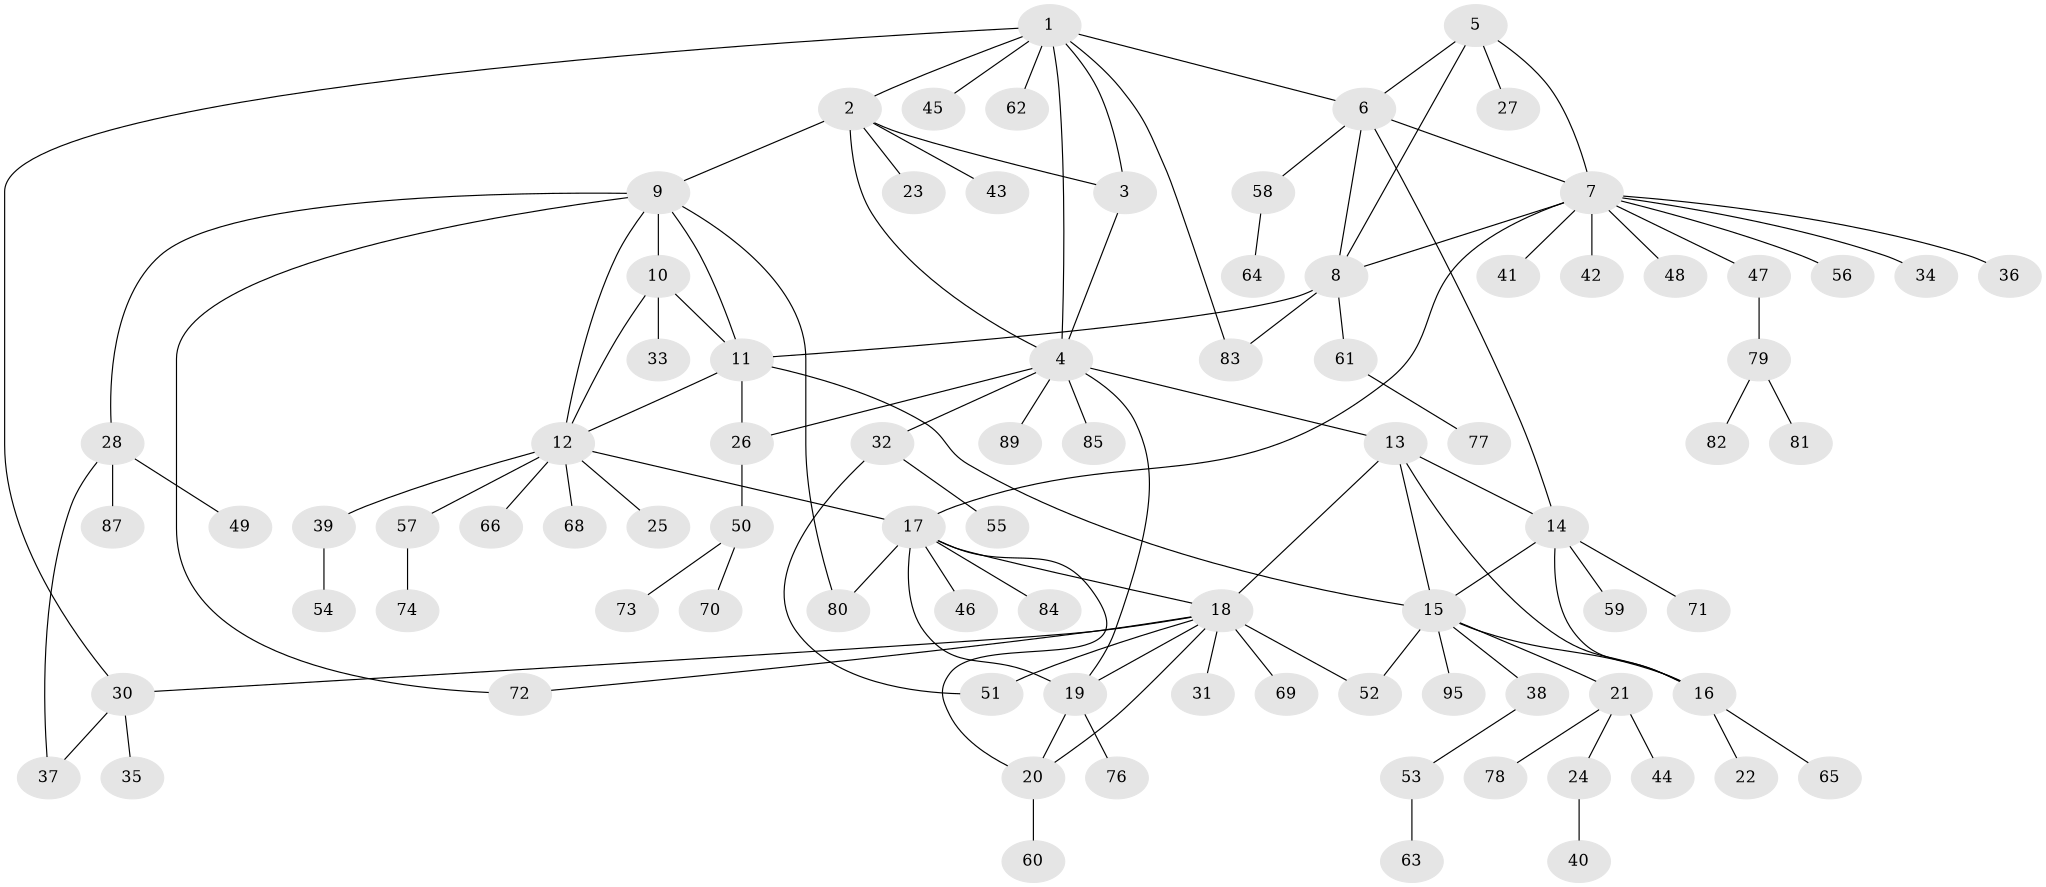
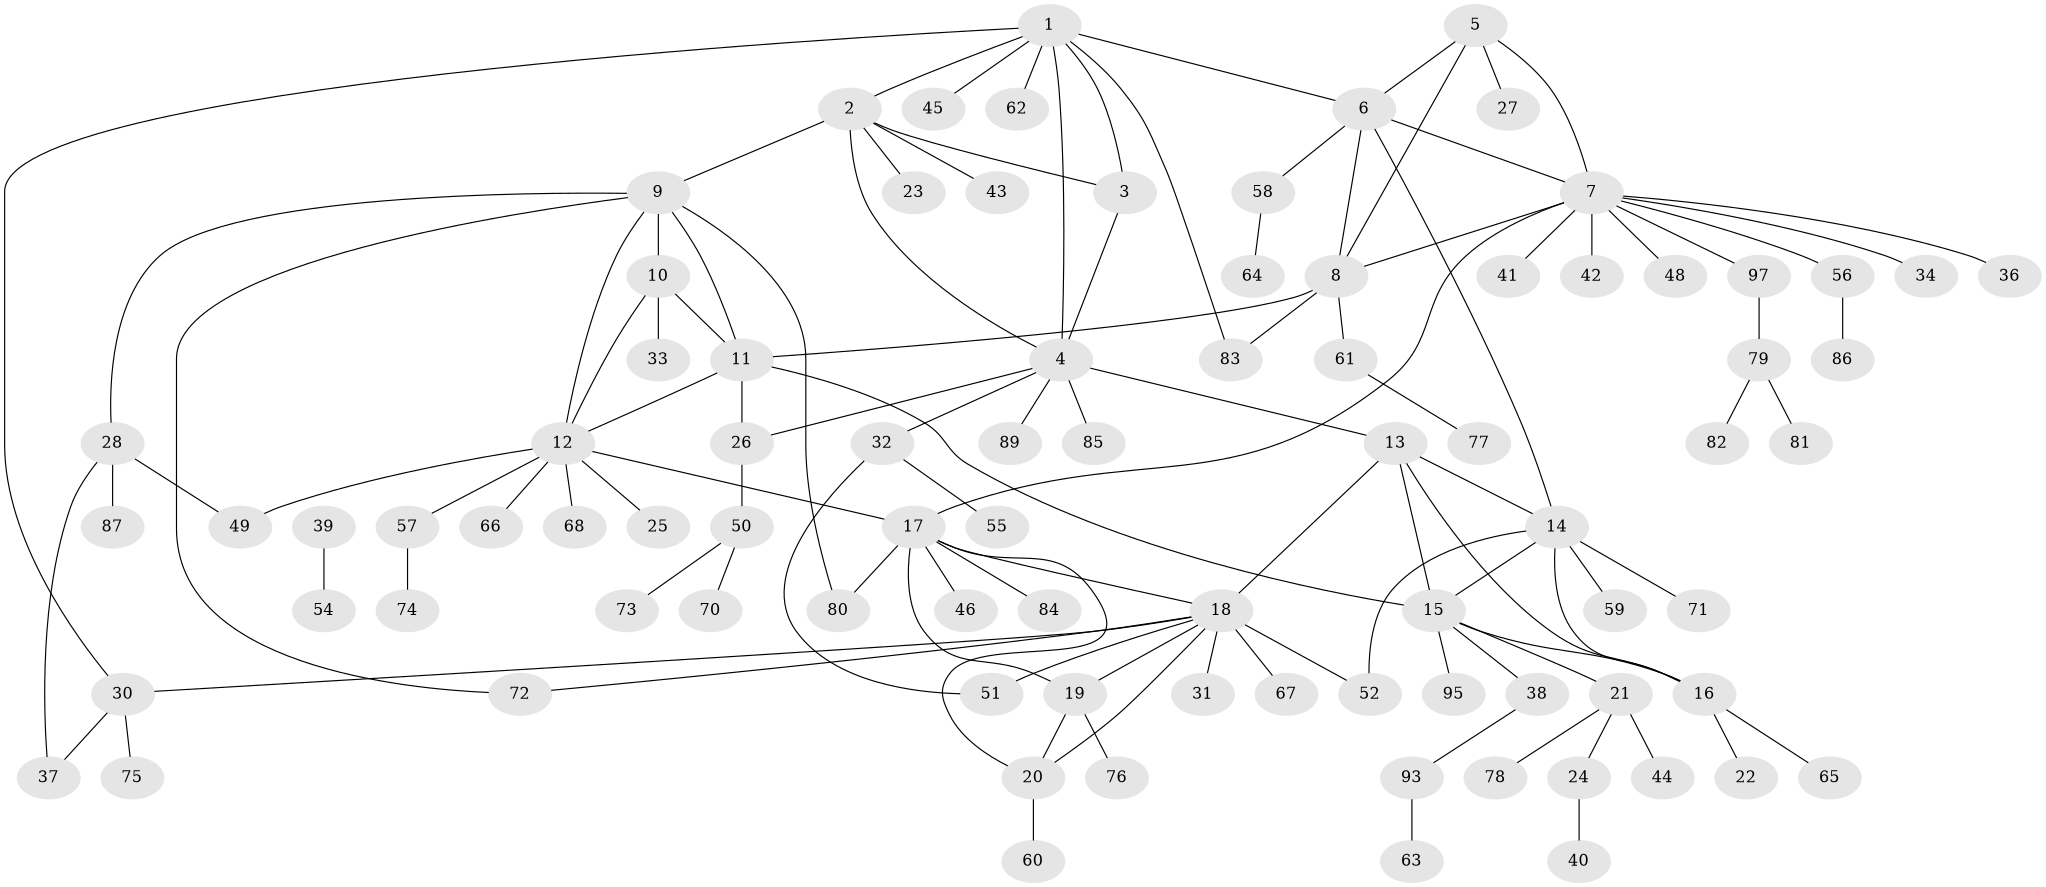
(1759, 276) -> (1759, 276)
none -> (1843, 360)
(441, 480) -> (397, 475)
(1146, 518) -> none
(1402, 653) -> (1415, 570)
(1287, 694) -> (1287, 694)
(132, 778) -> (132, 778)
(1412, 778) -> (1412, 778)
